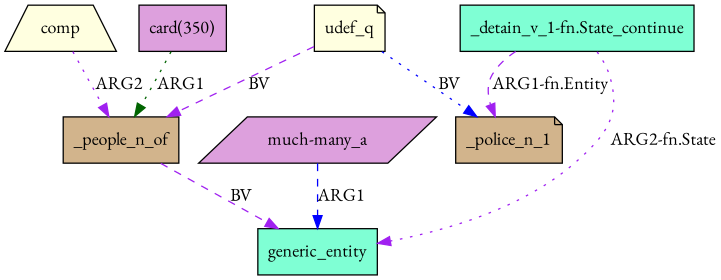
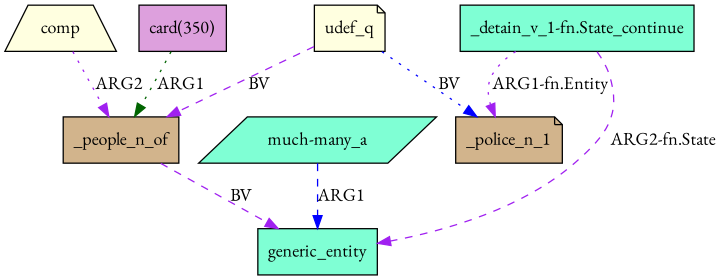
(493, 74) -> (493, 74)
(318, 140) -> (318, 140)
(545, 185) -> (545, 185)
